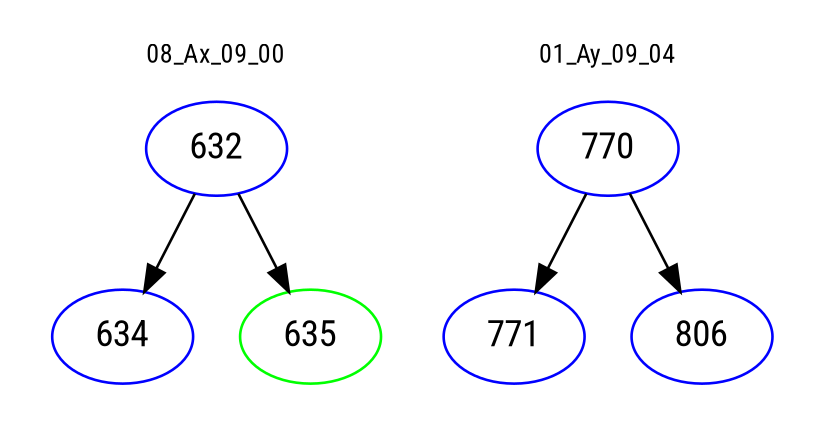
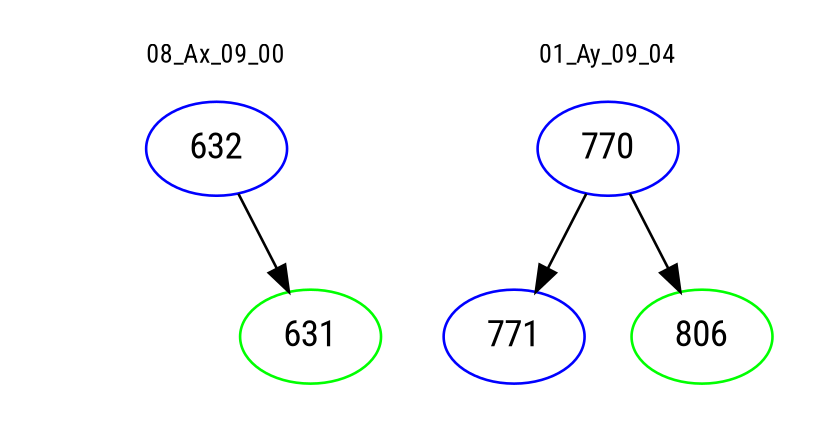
(123, 337) -> none
(311, 337) -> (311, 337)
(702, 337) -> (702, 337)
